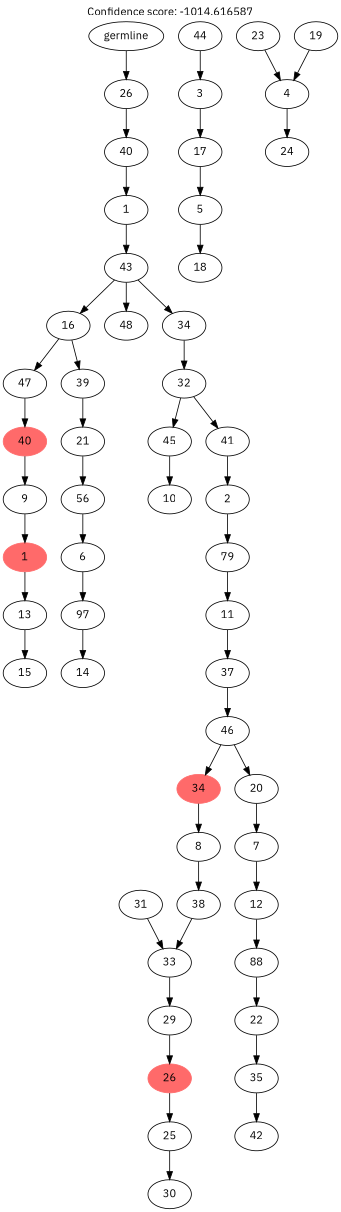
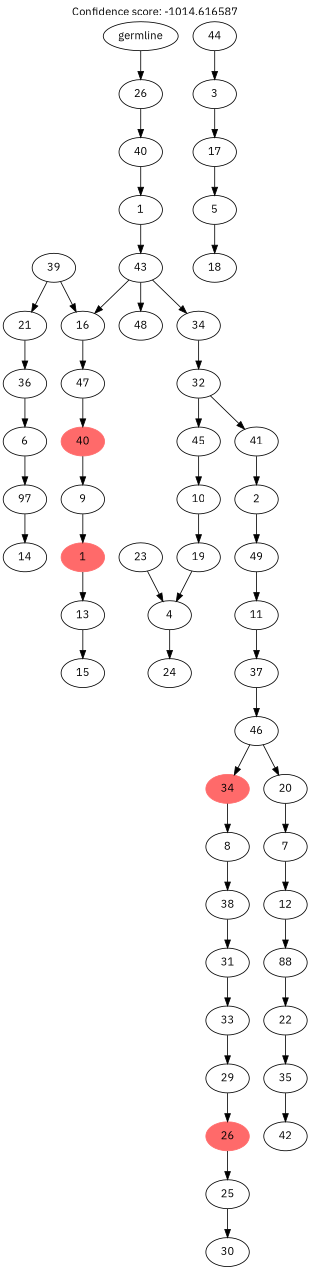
(75, 351) -> (66, 293)
(83, 499) -> (25, 384)
none -> (199, 524)
(228, 557) -> (257, 557)
(186, 930) -> (228, 930)
